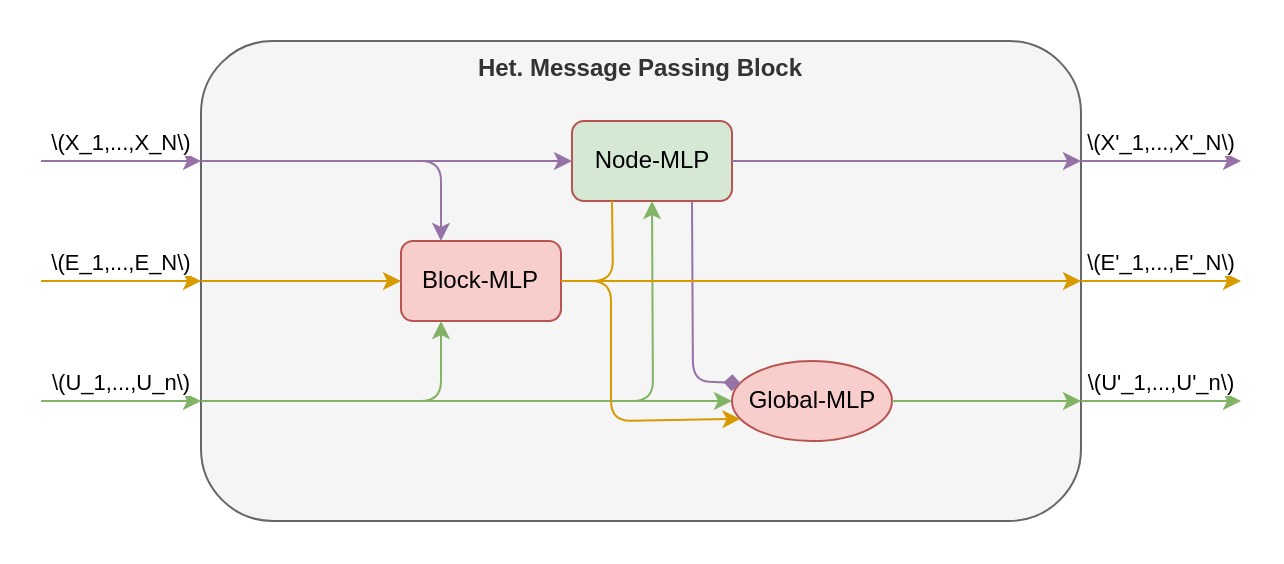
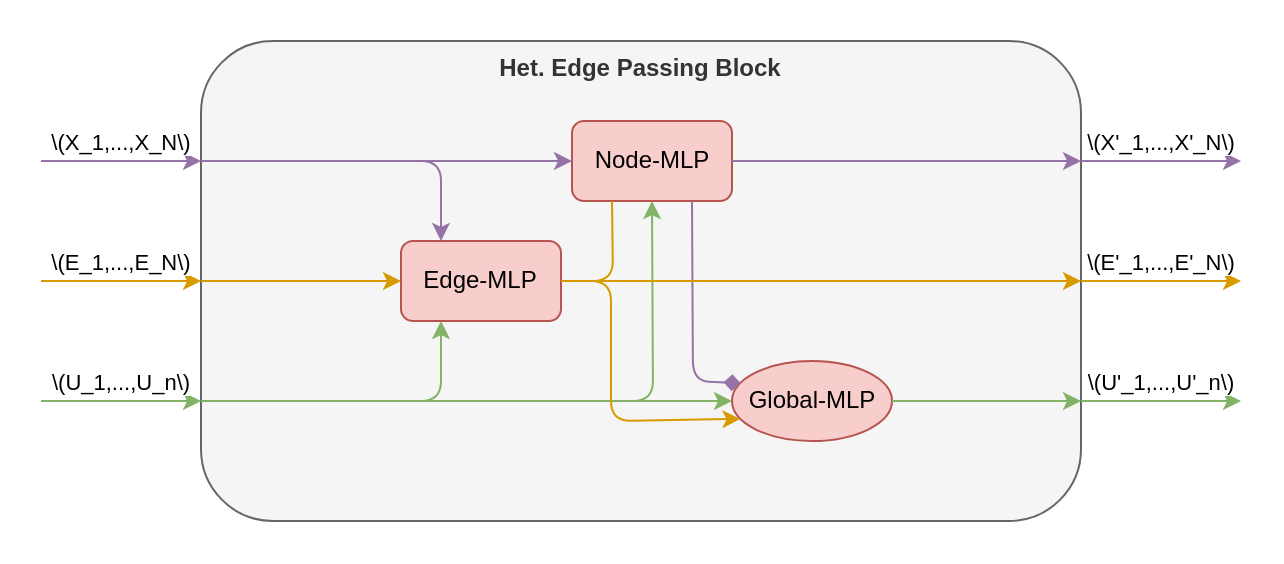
(641, 69) -> (641, 69)
(652, 161) -> (652, 161)
(481, 281) -> (481, 281)
